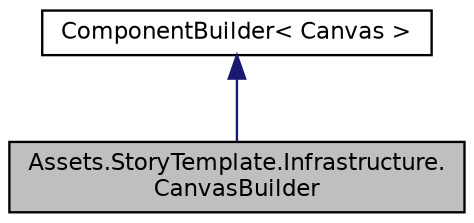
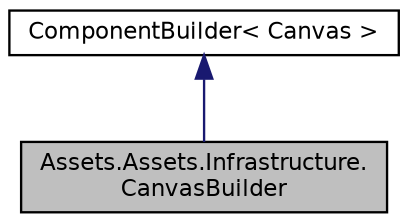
(237, 177) -> (204, 177)
